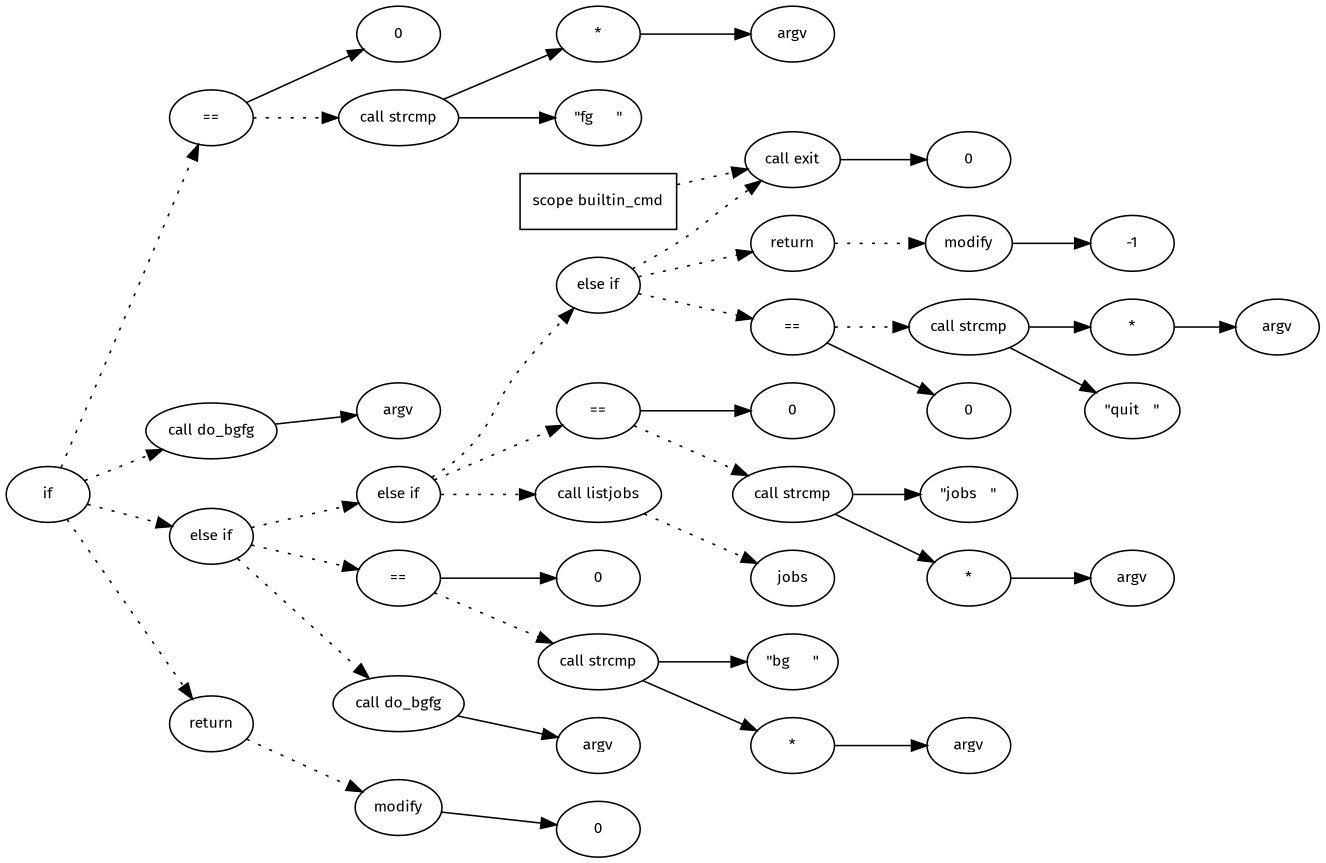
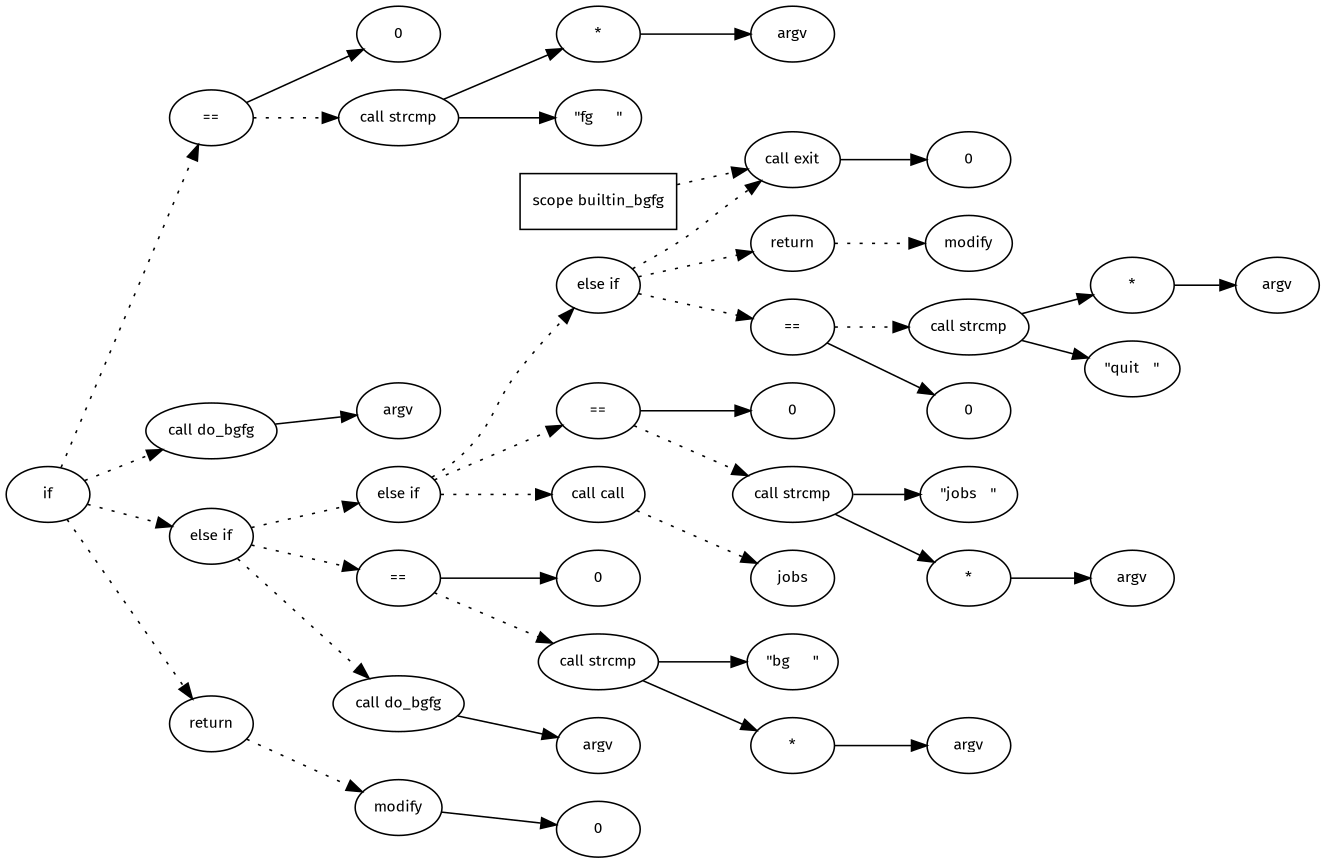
(598, 201) -> (598, 201)
(1132, 243) -> none
(598, 494) -> (598, 494)
